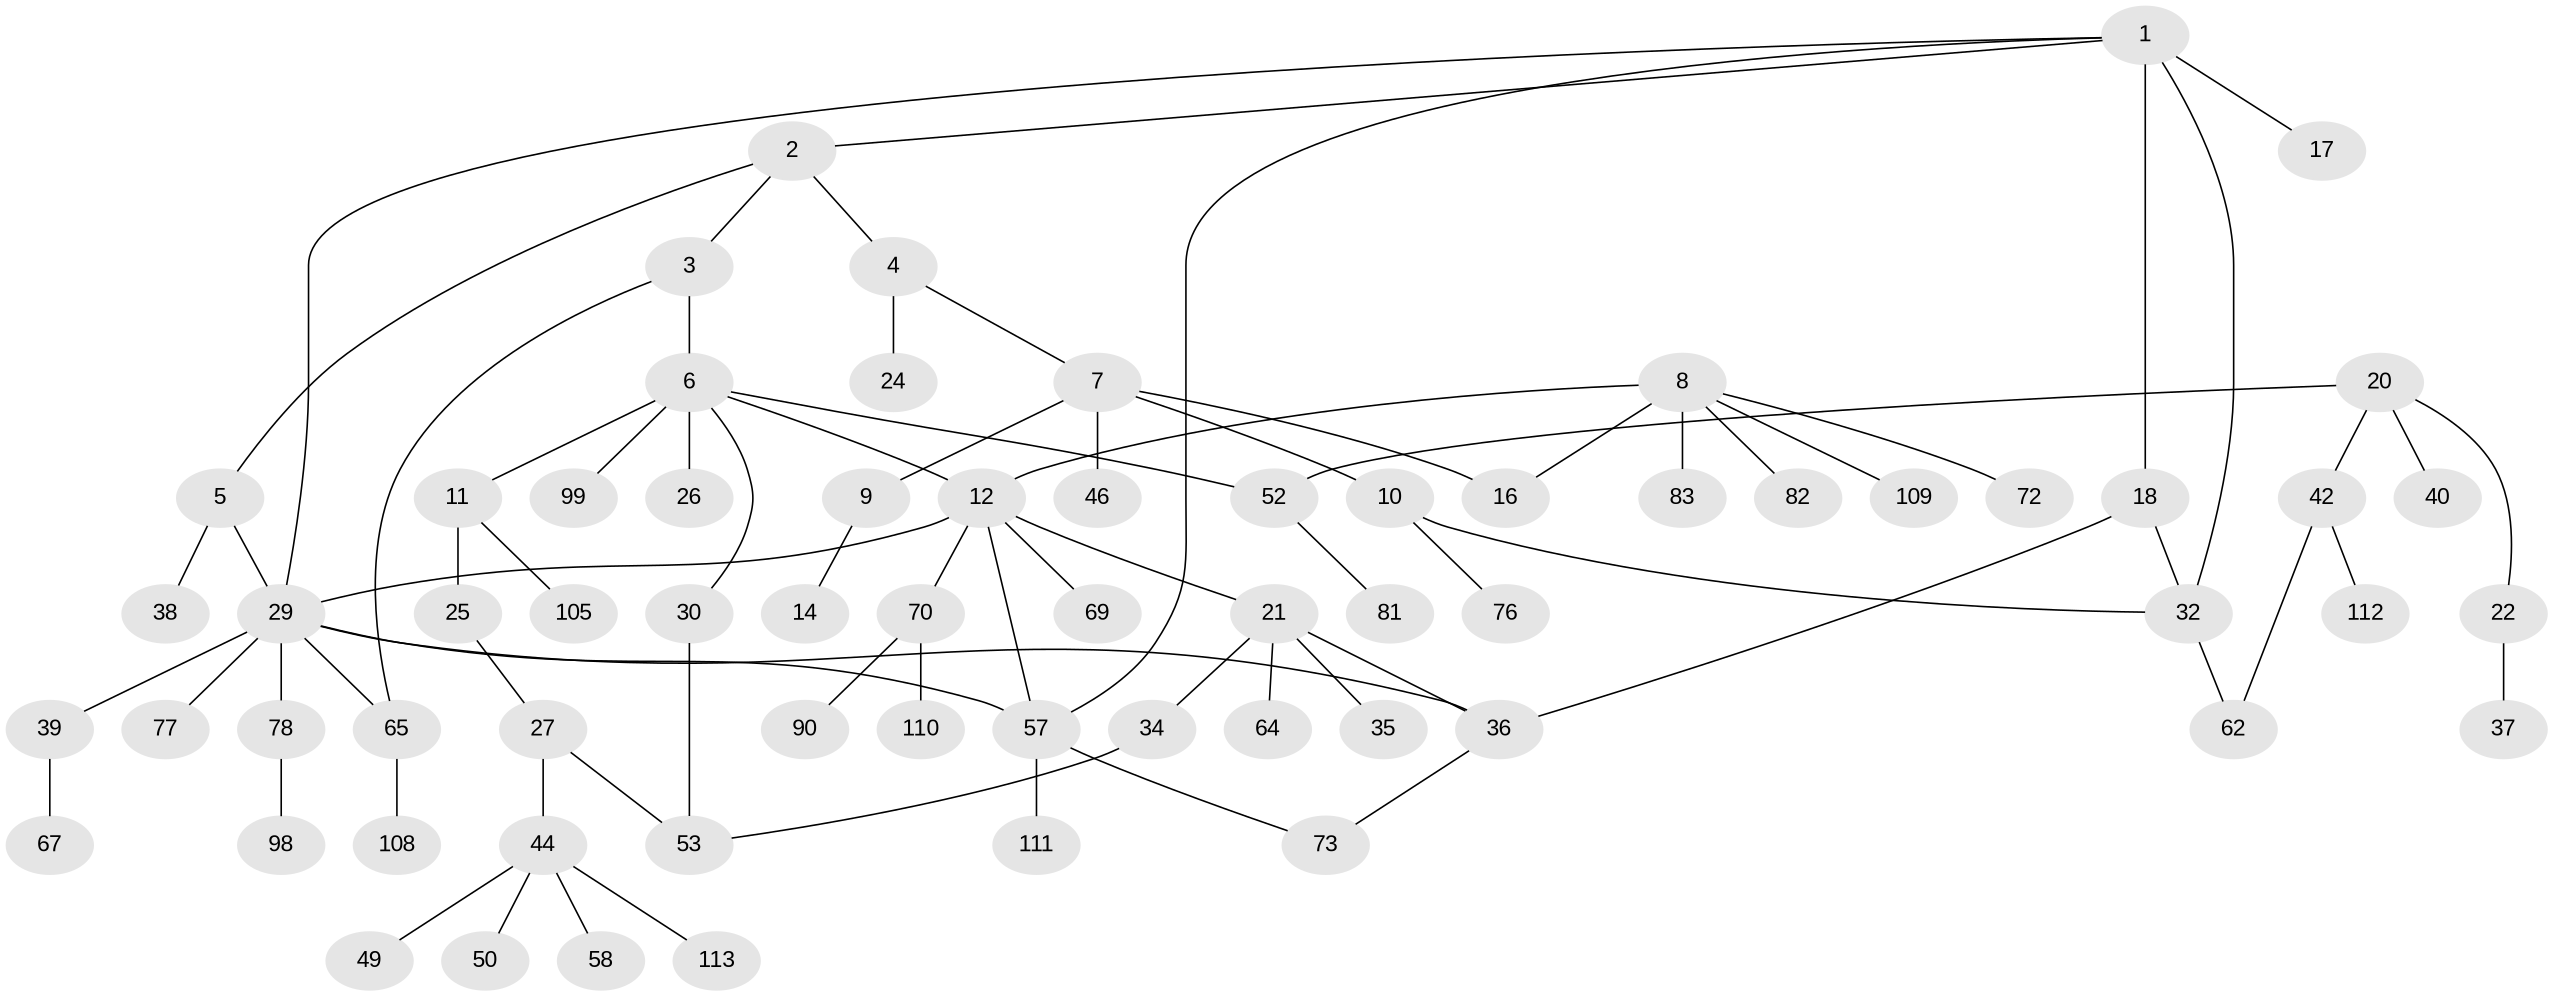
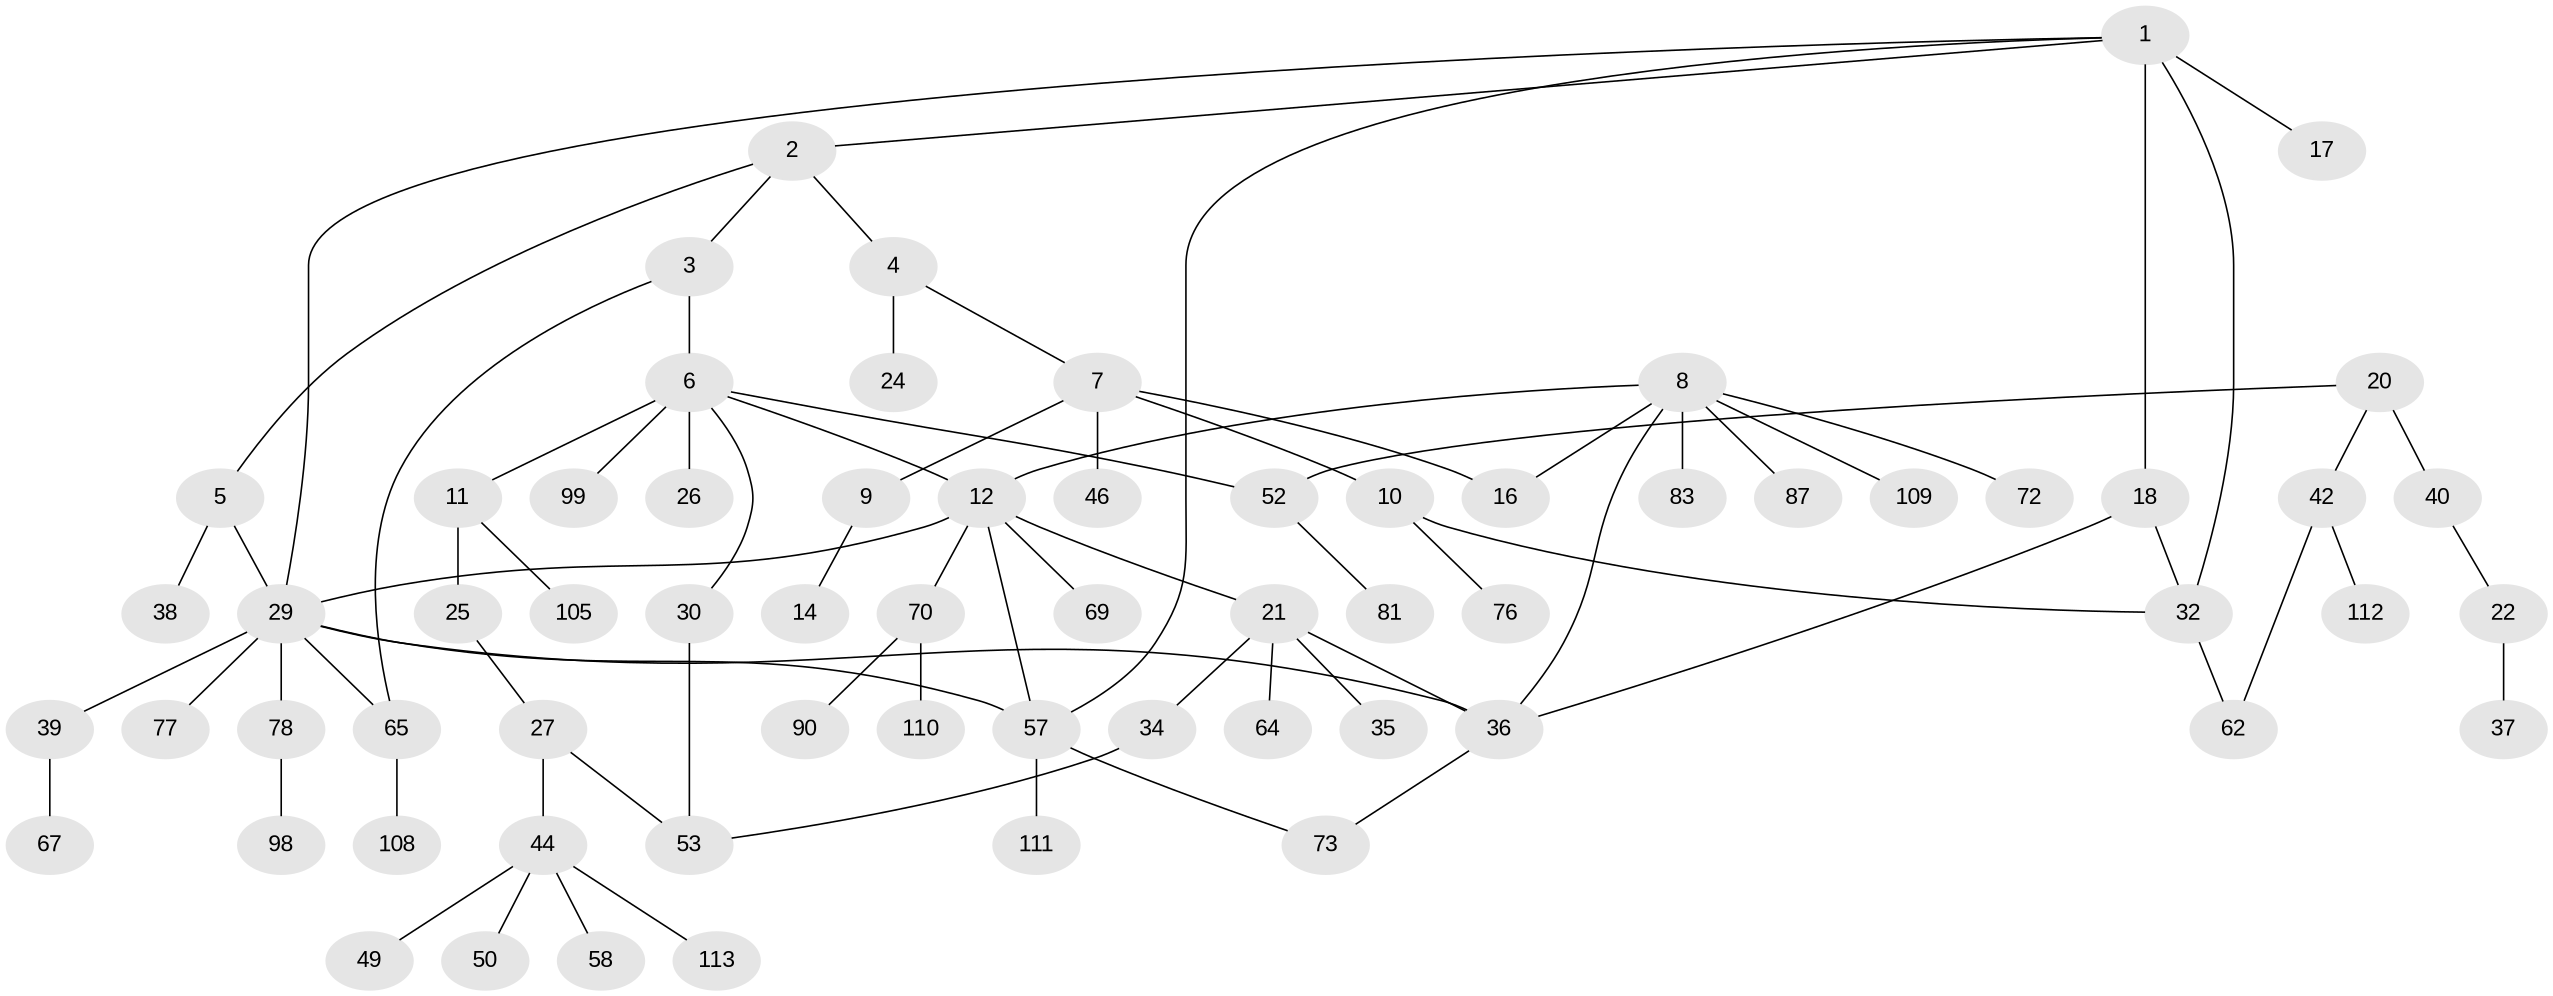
(2498, 474) -> (2471, 556)
(1798, 498) -> (1798, 498)
none -> (1596, 550)
